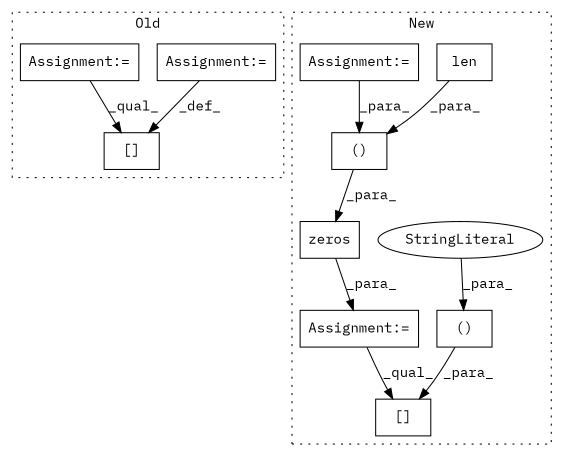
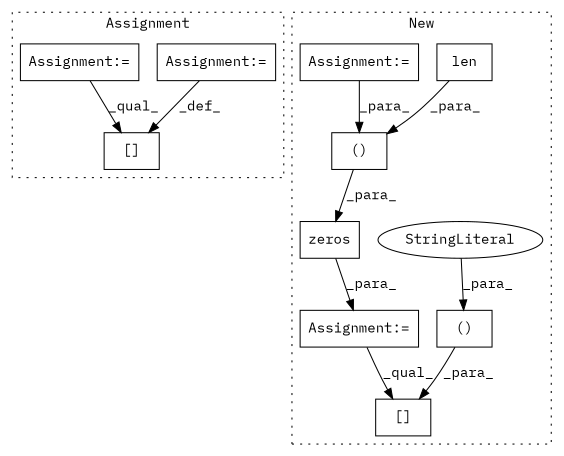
(148, 24) -> (148, 24)
